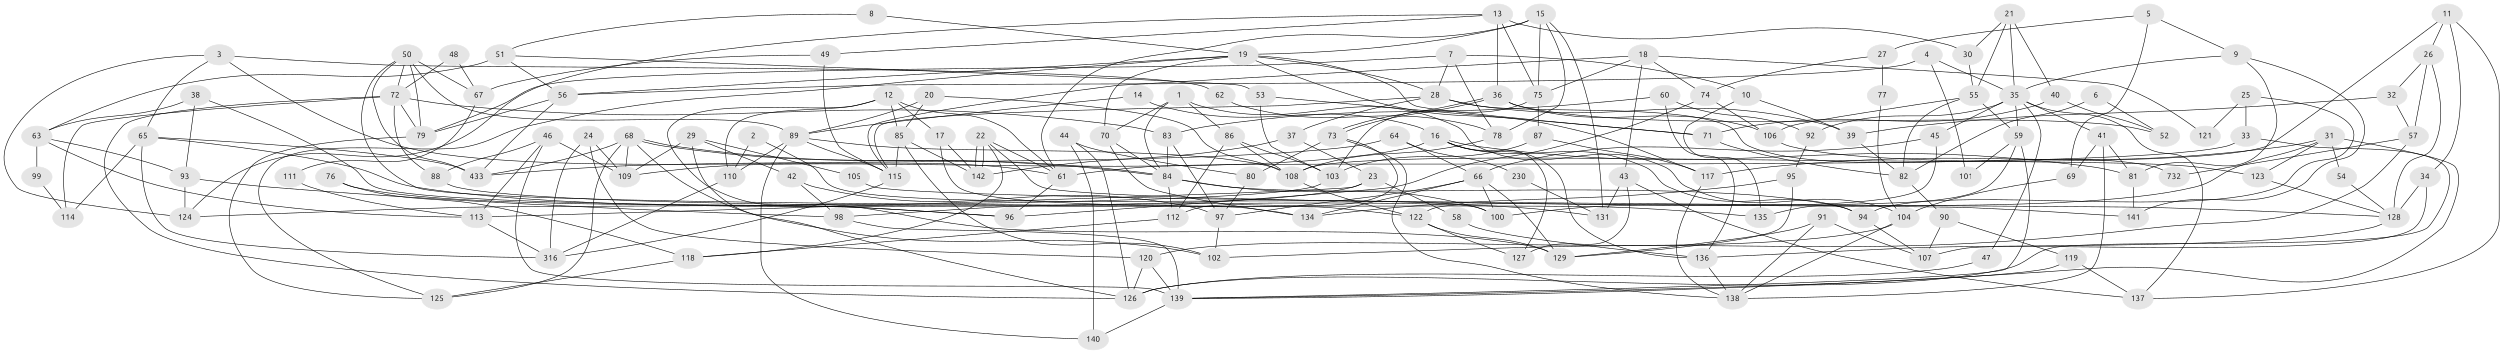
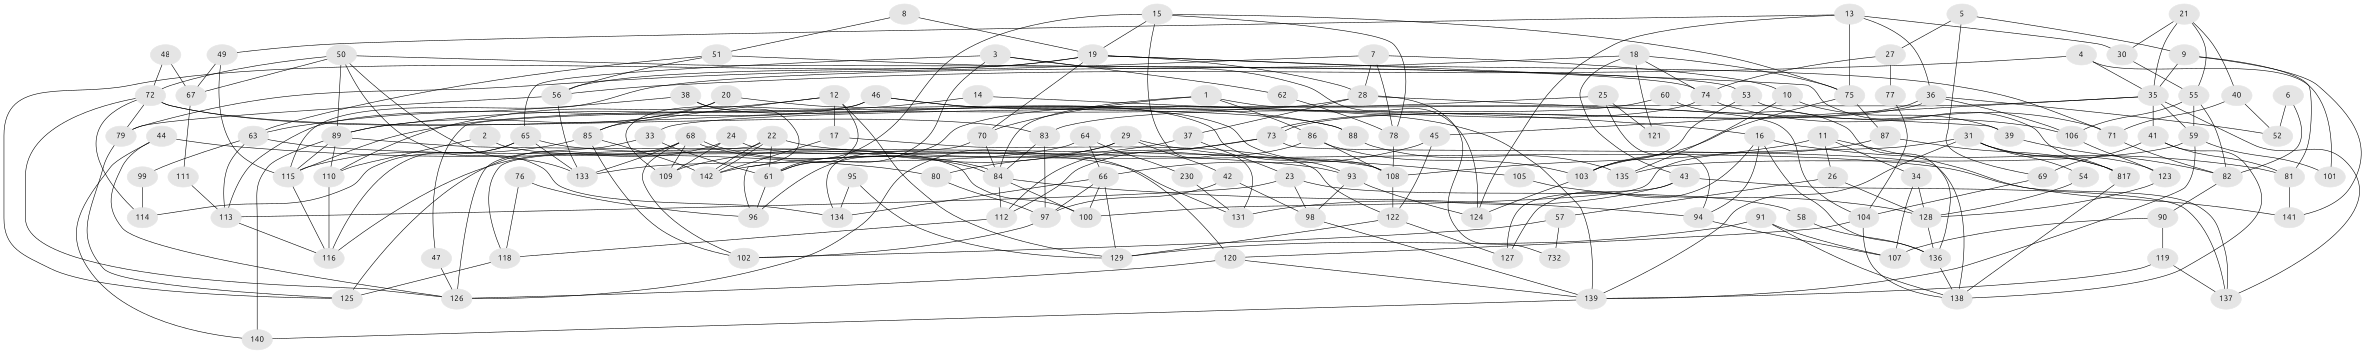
(417, 95) -> (1026, 66)
(2392, 96) -> none
(1811, 136) -> none
(1032, 166) -> none
(477, 177) -> (582, 177)
(1708, 177) -> (2124, 177)
(551, 258) -> (329, 258)
